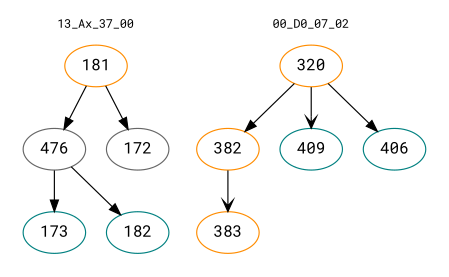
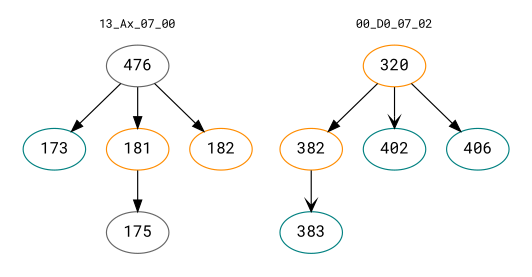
(96, 25) -> (138, 25)
(78, 102) -> (138, 102)
(138, 149) -> (138, 233)
(311, 149) -> (395, 149)
(138, 233) -> (221, 149)
(228, 233) -> (311, 233)
